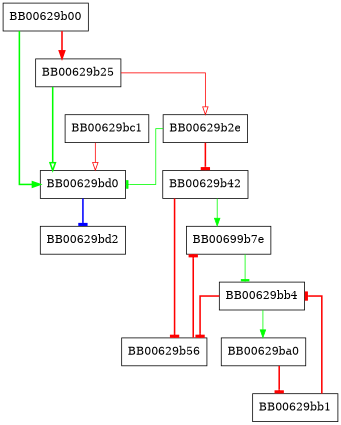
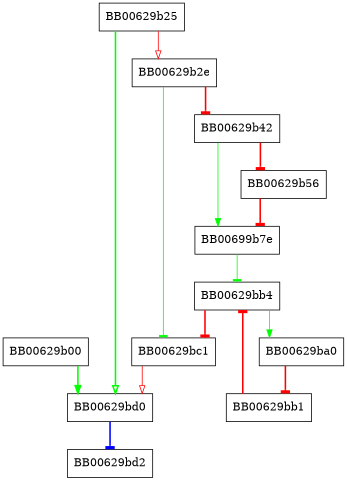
(62, 41) -> none
(156, 166) -> (163, 210)
(200, 305) -> (205, 322)
